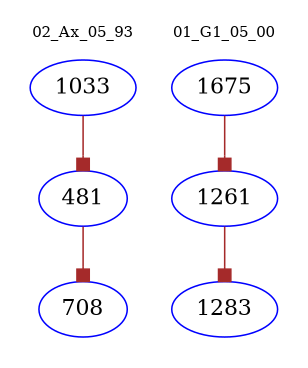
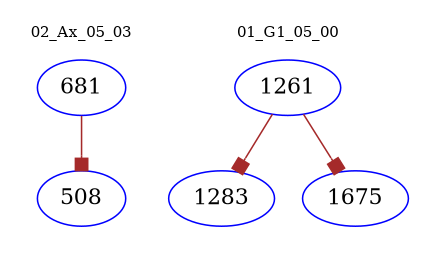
(83, 33) -> (82, 33)
(83, 88) -> none
(225, 136) -> (317, 136)
(83, 199) -> (82, 88)
(83, 309) -> (82, 199)
